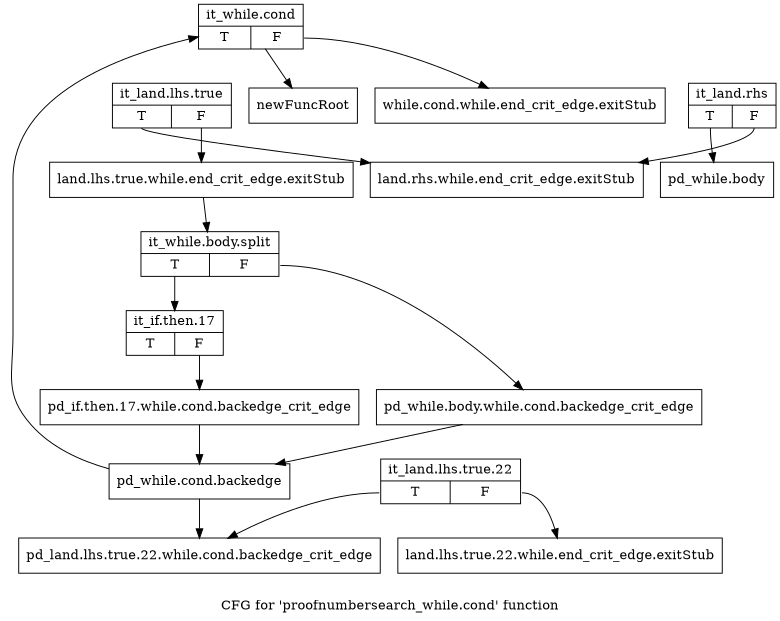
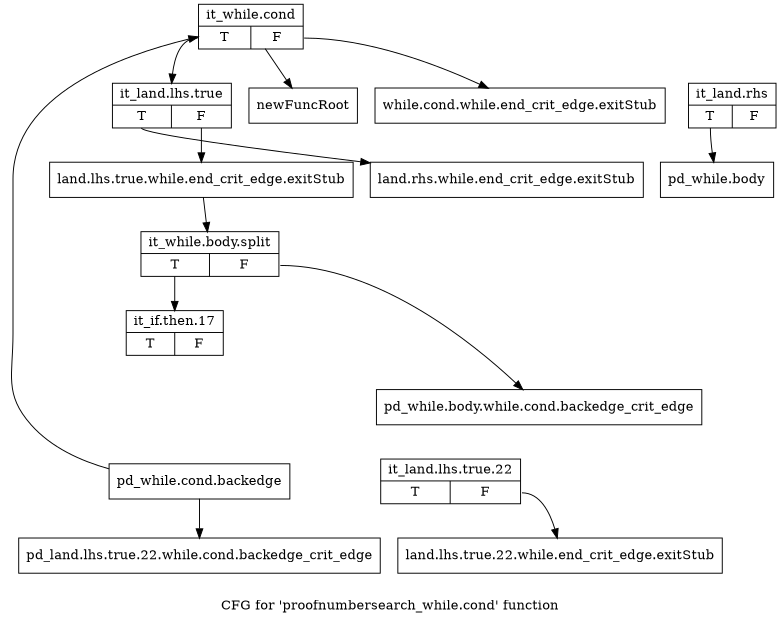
none -> (179, 51)
(704, 151) -> none
(199, 407) -> none
(374, 443) -> none
(306, 506) -> none
